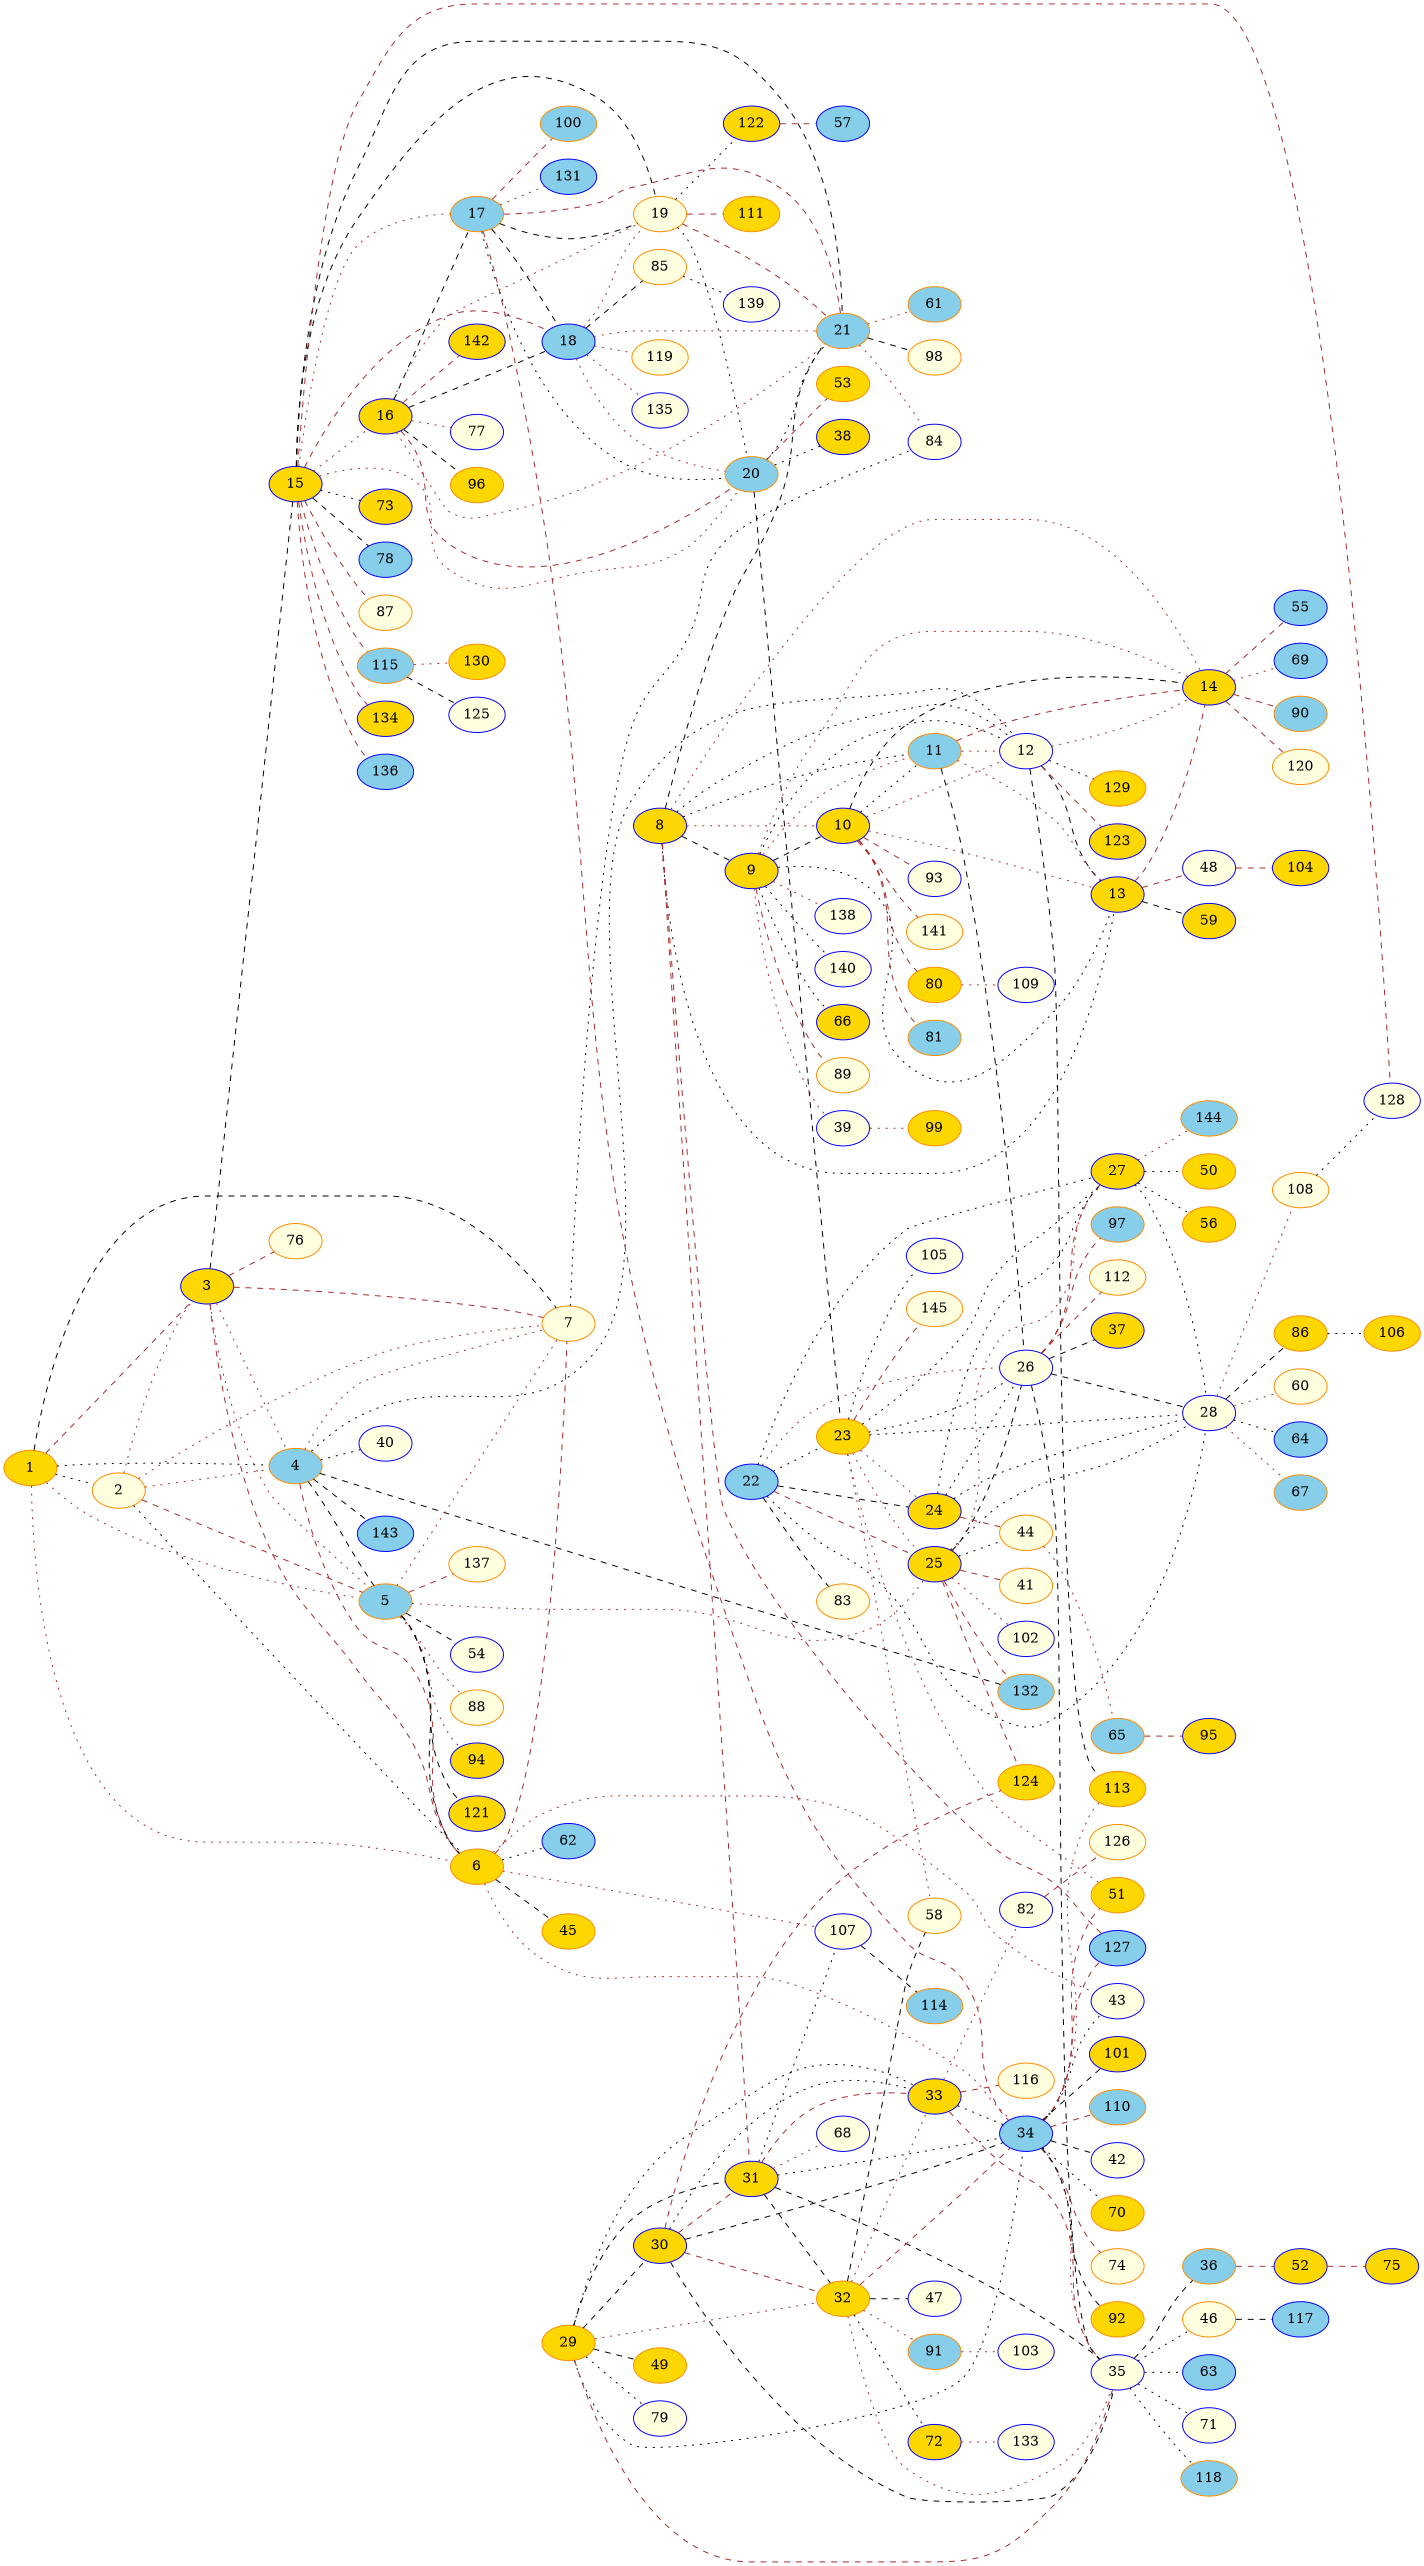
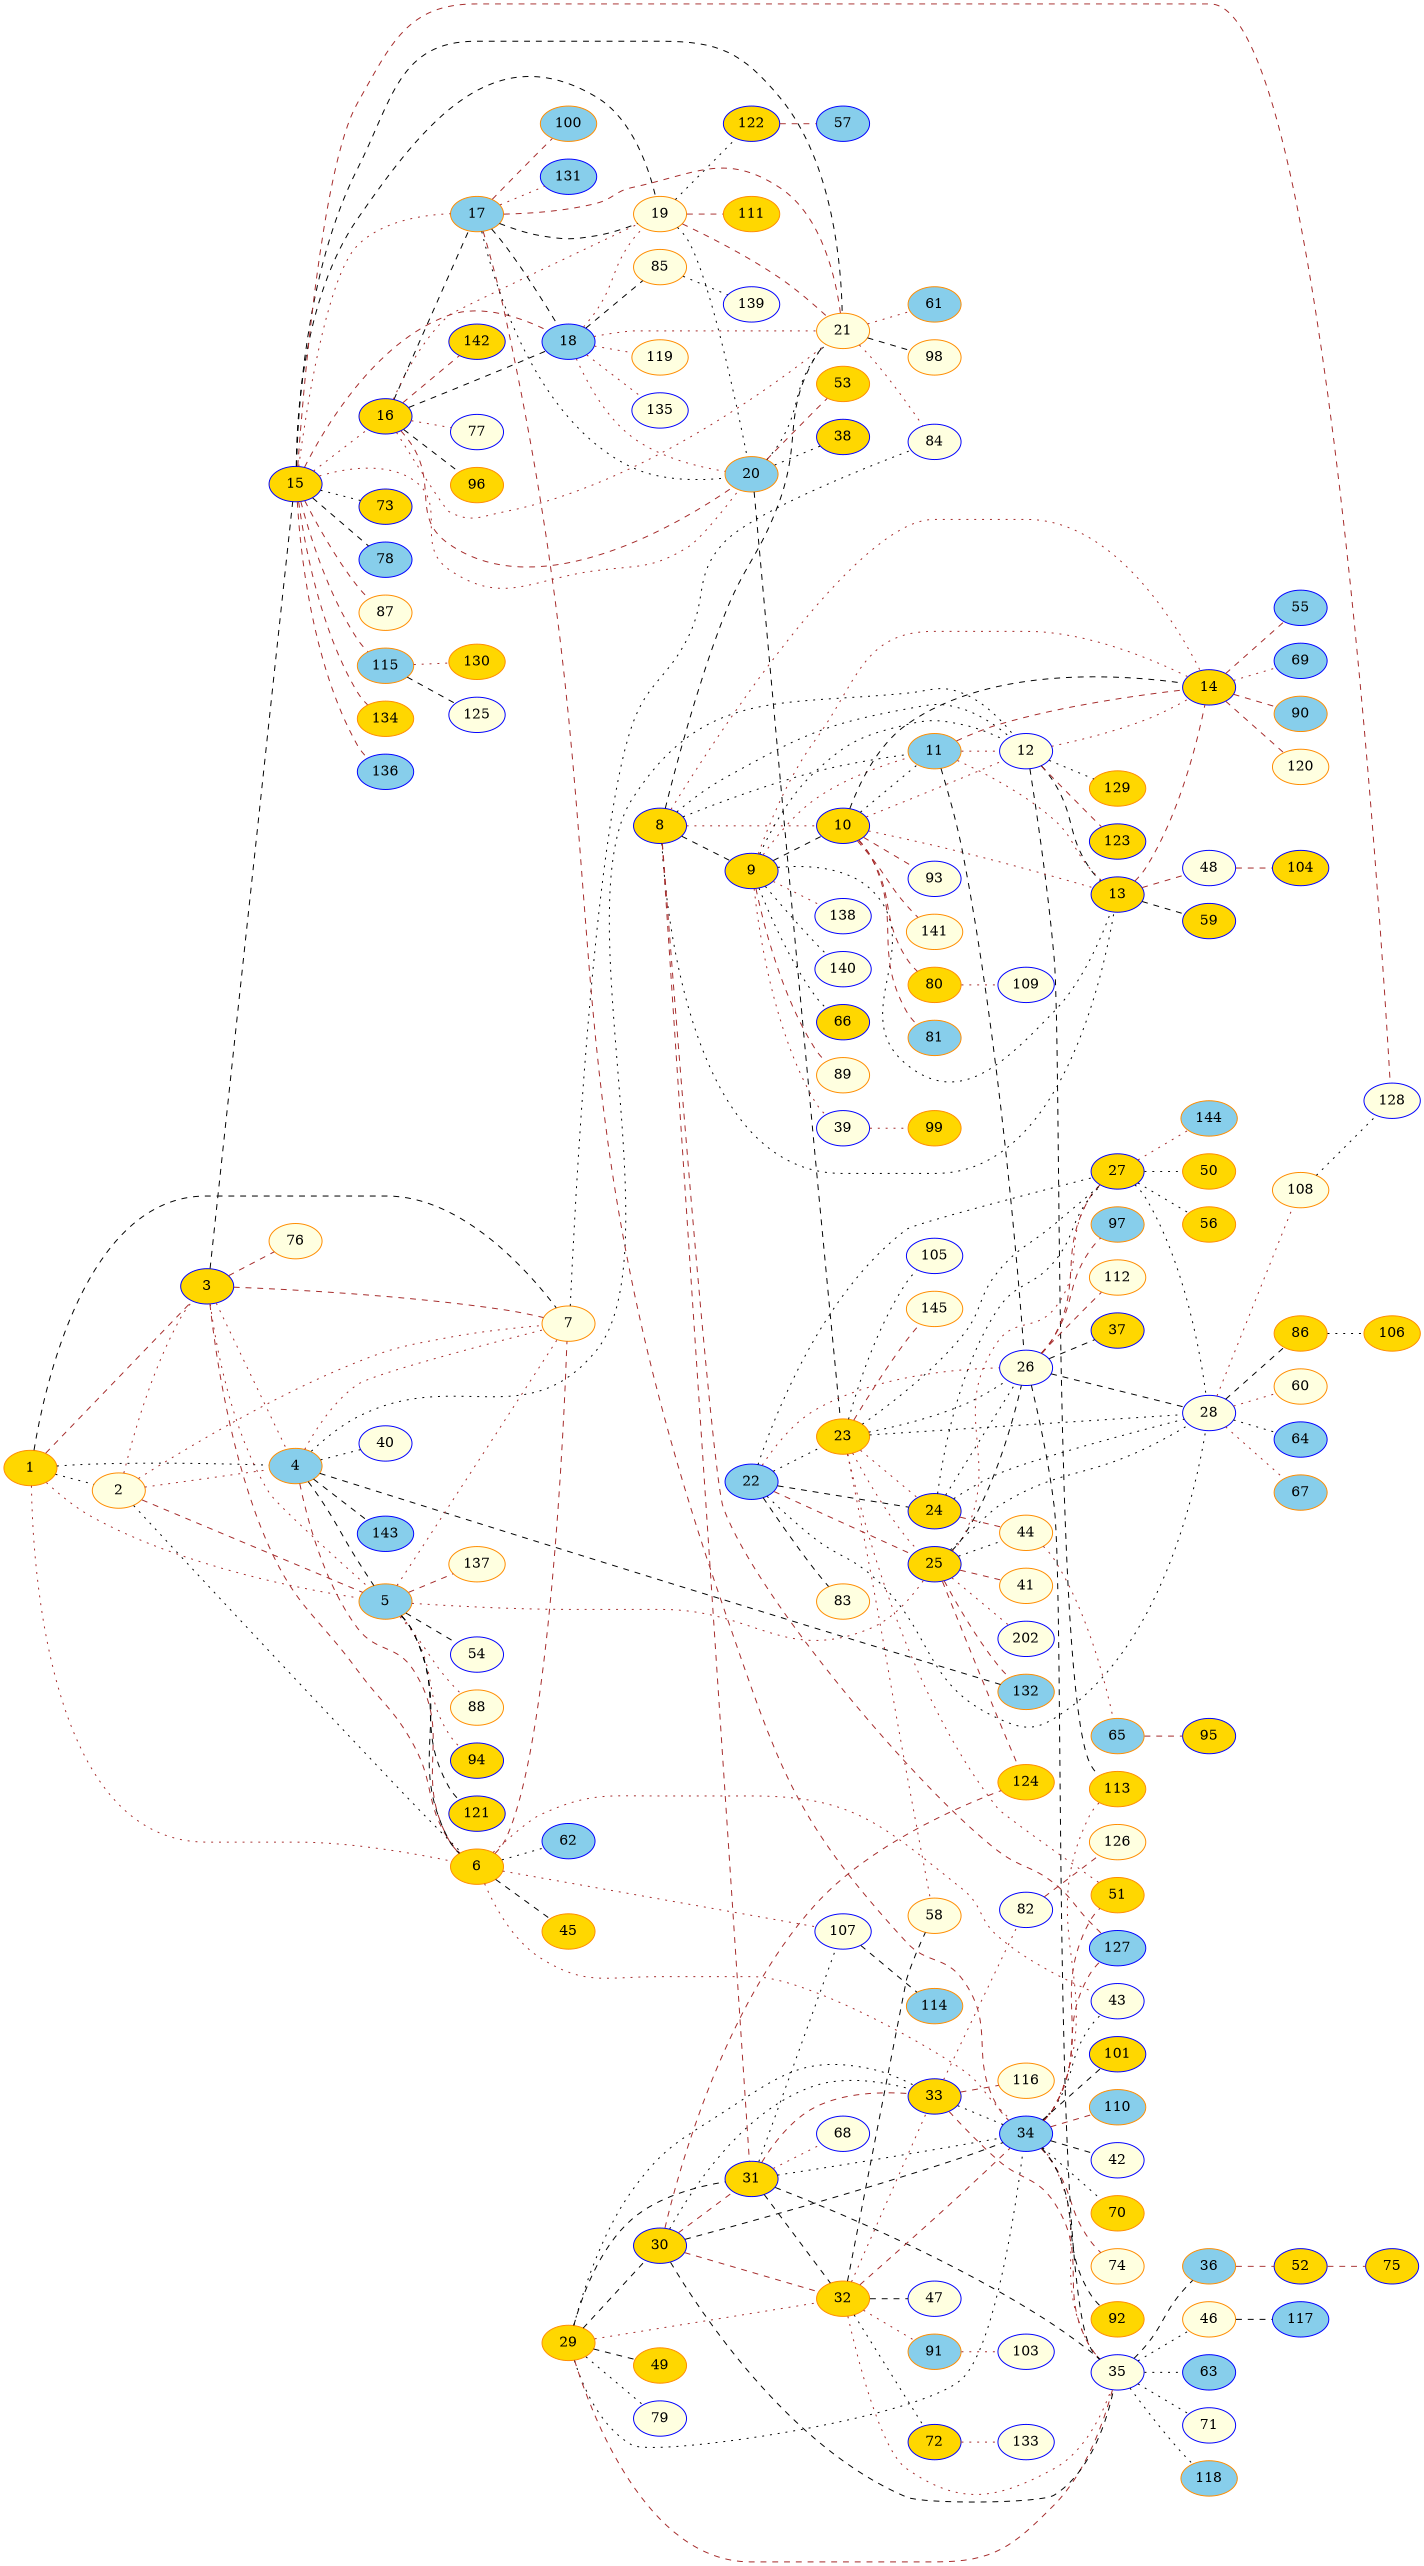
(843, 331) -> (843, 331)
(386, 719) -> (386, 719)
(1026, 1639) -> (1026, 1639)
